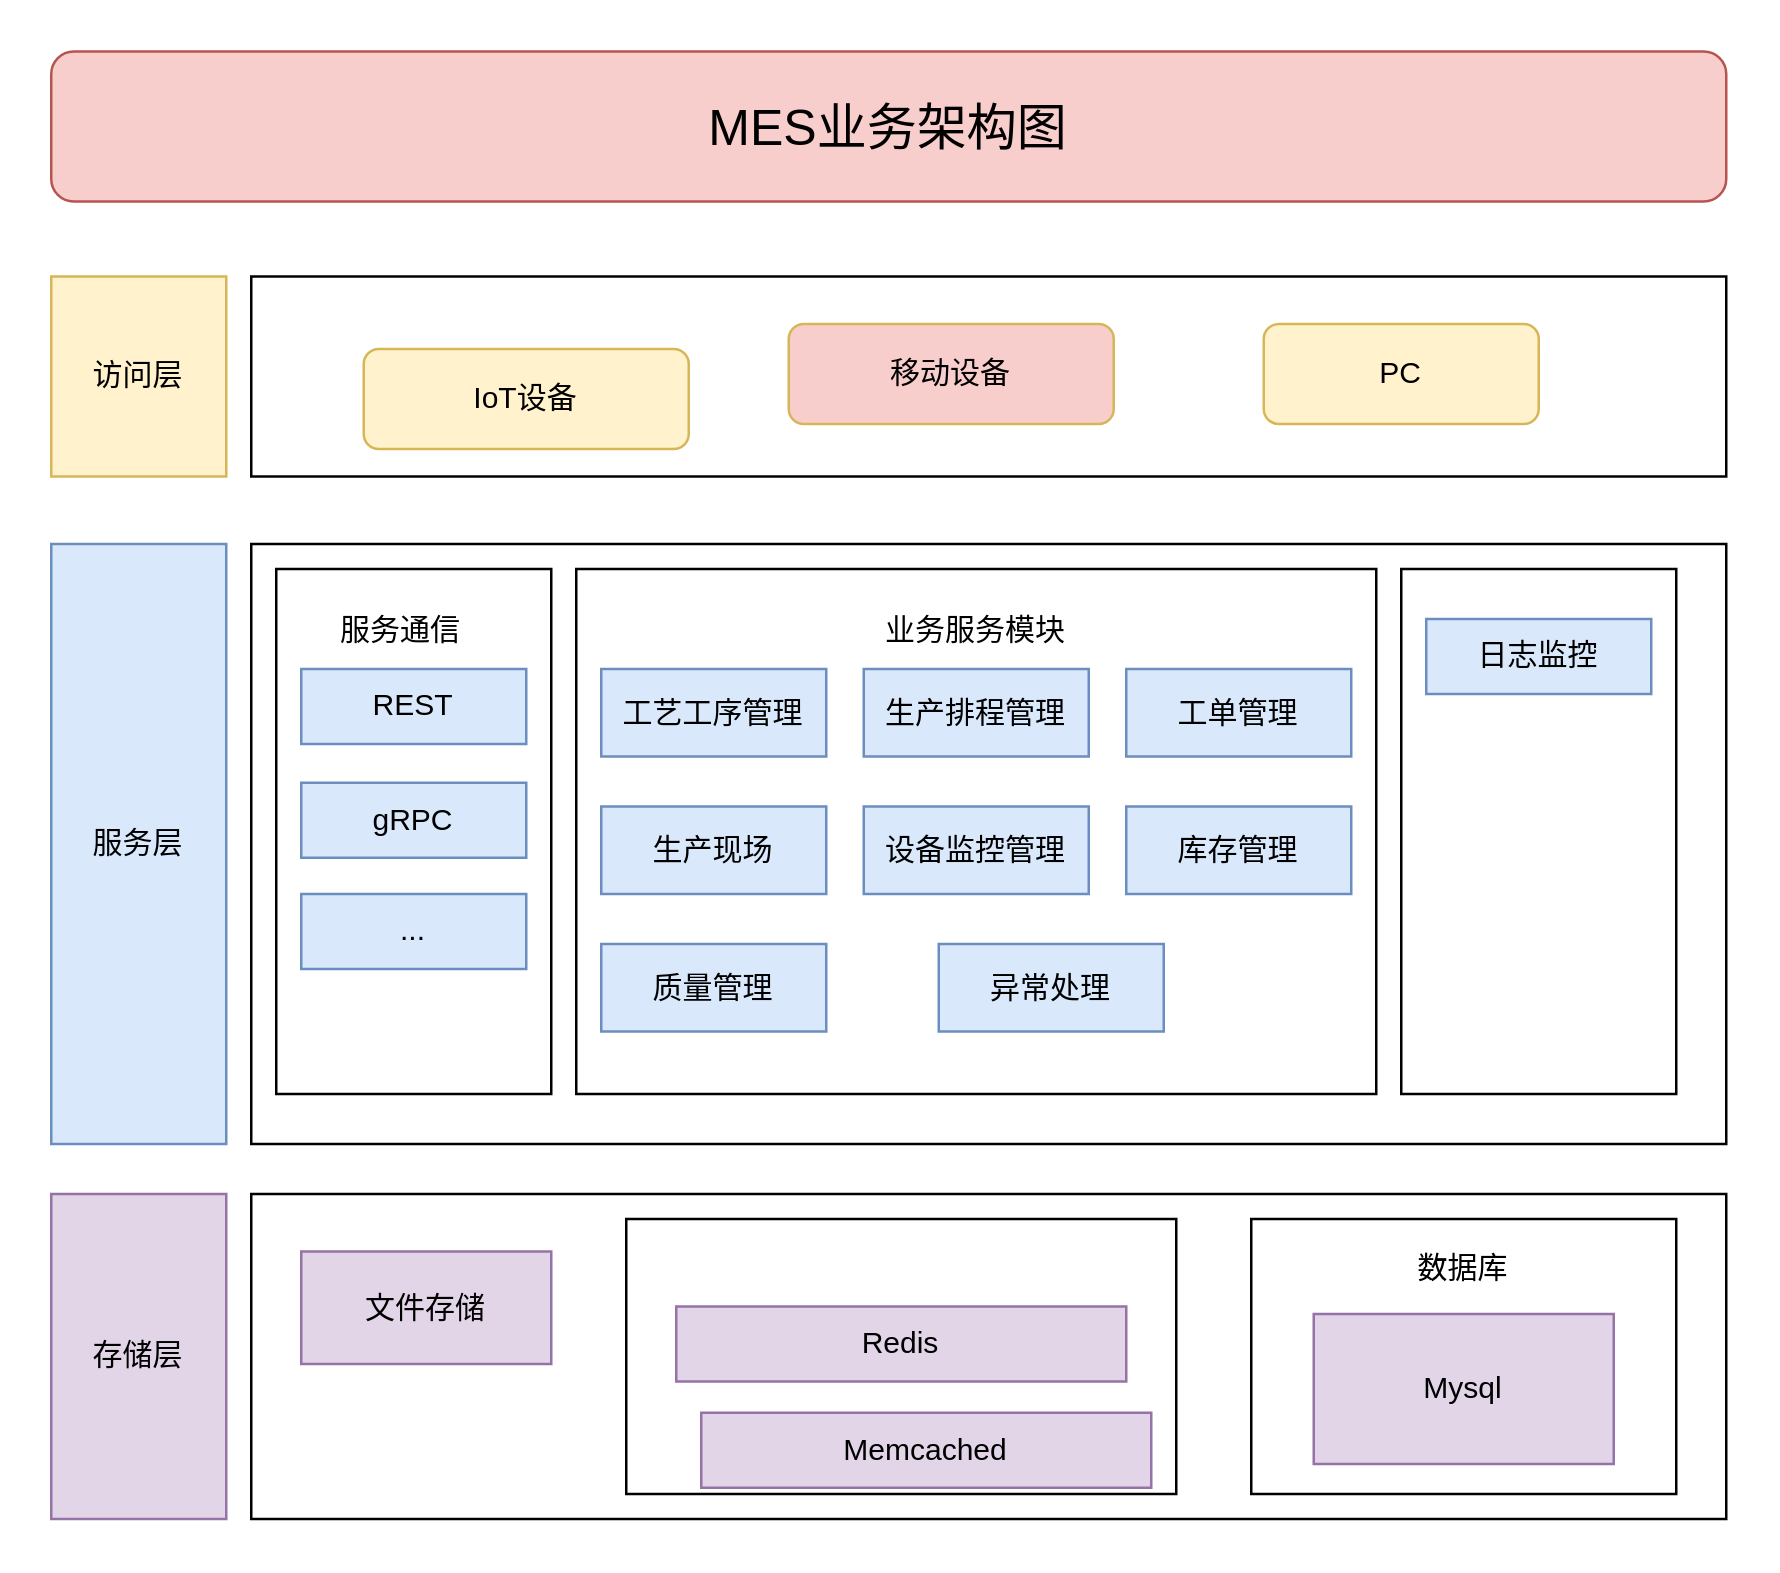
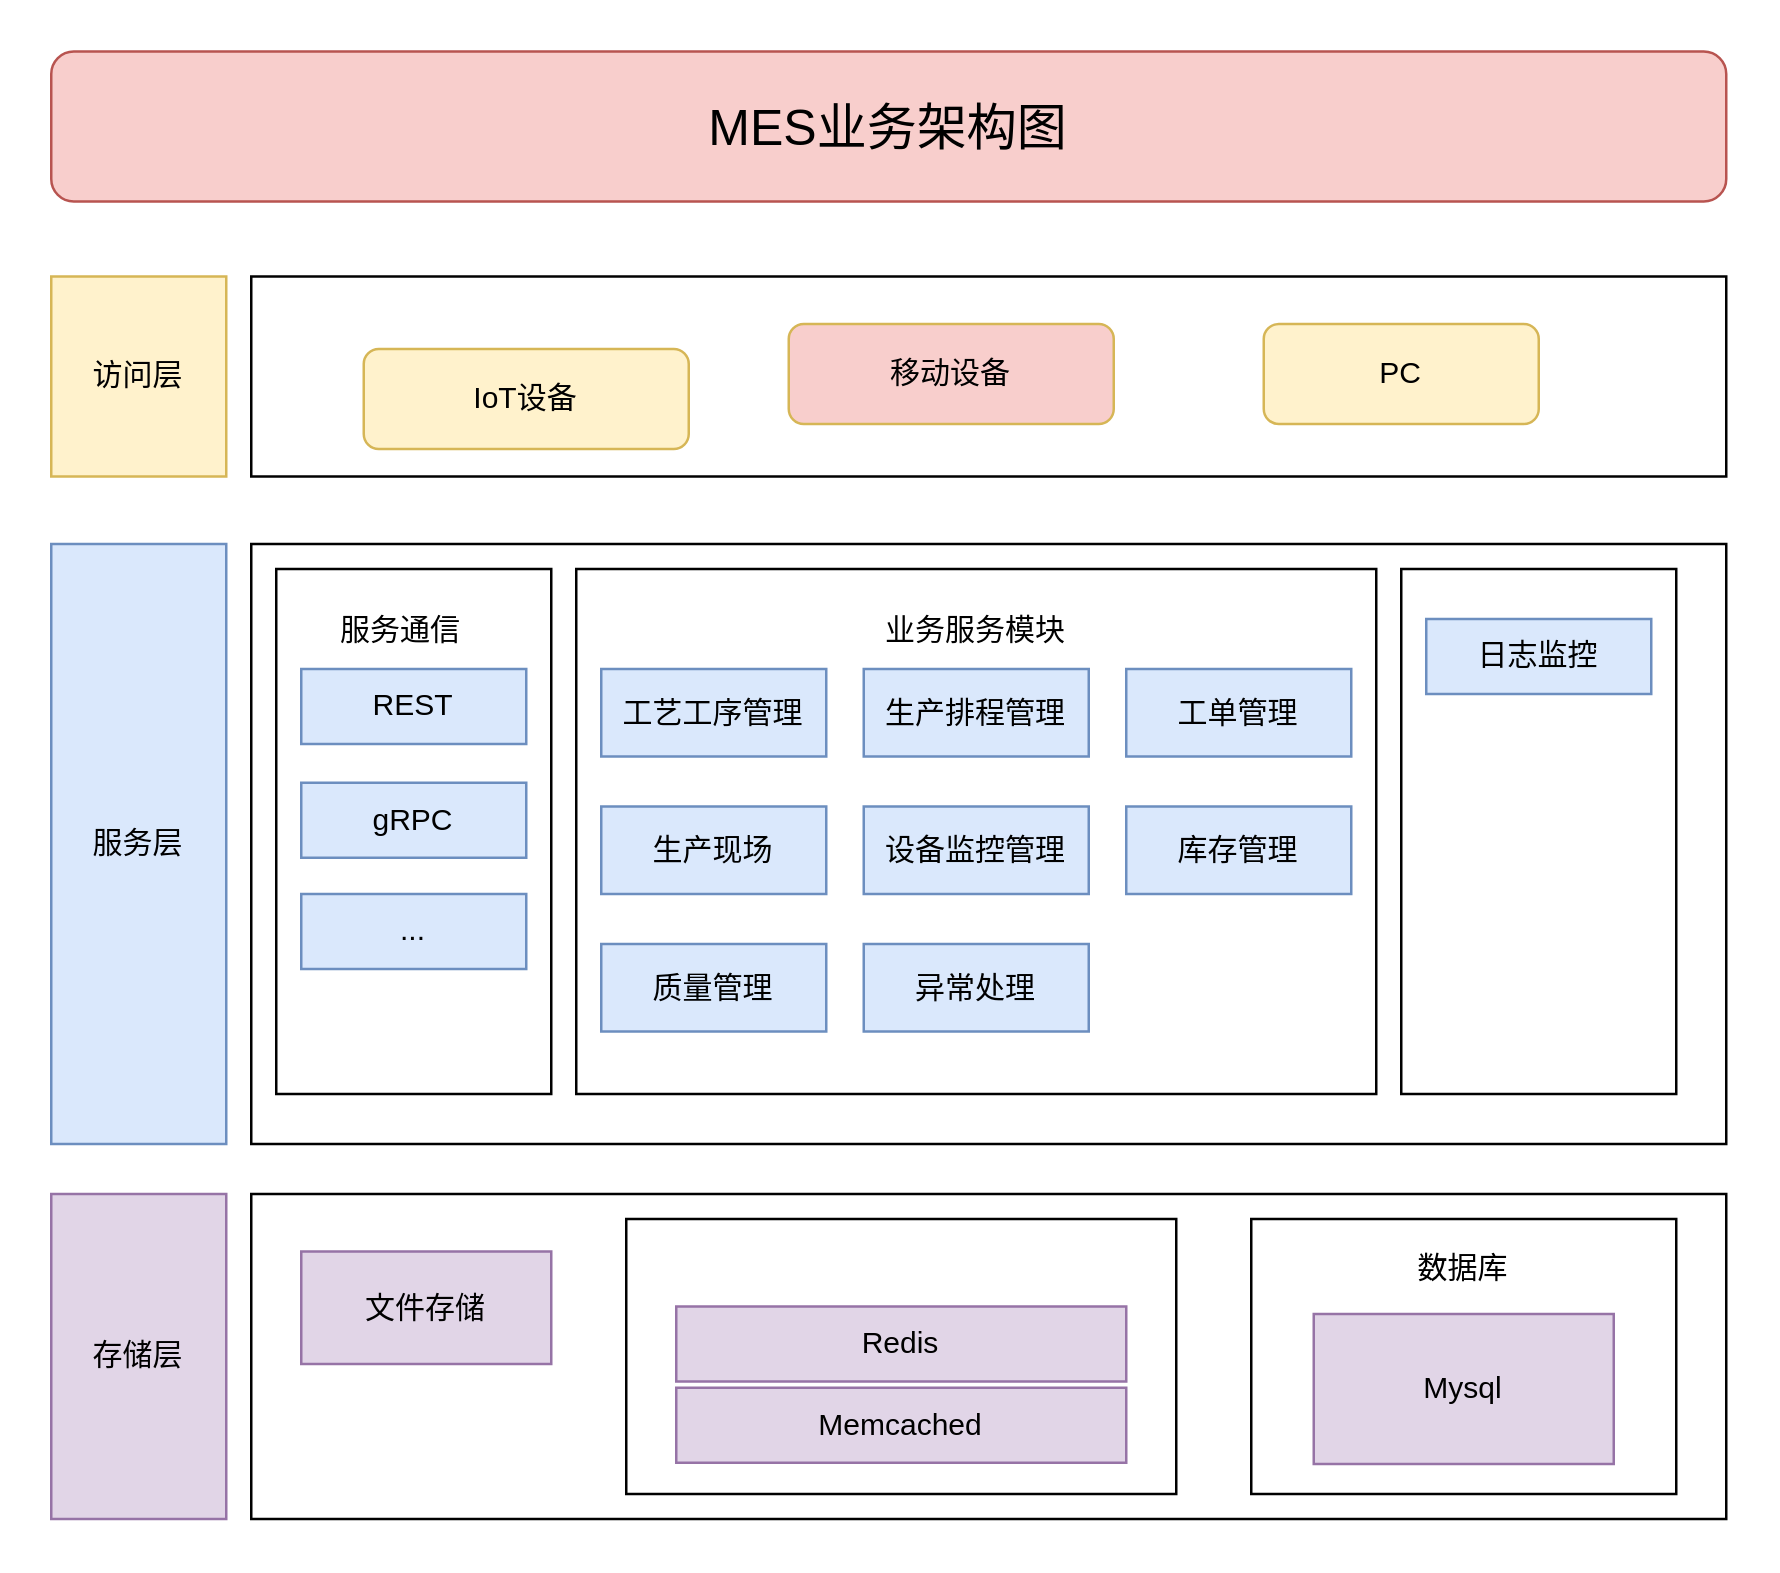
(1051, 988) -> (976, 988)
(926, 1450) -> (901, 1425)
